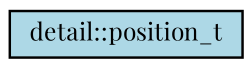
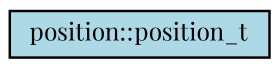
(126, 34) -> (140, 34)
